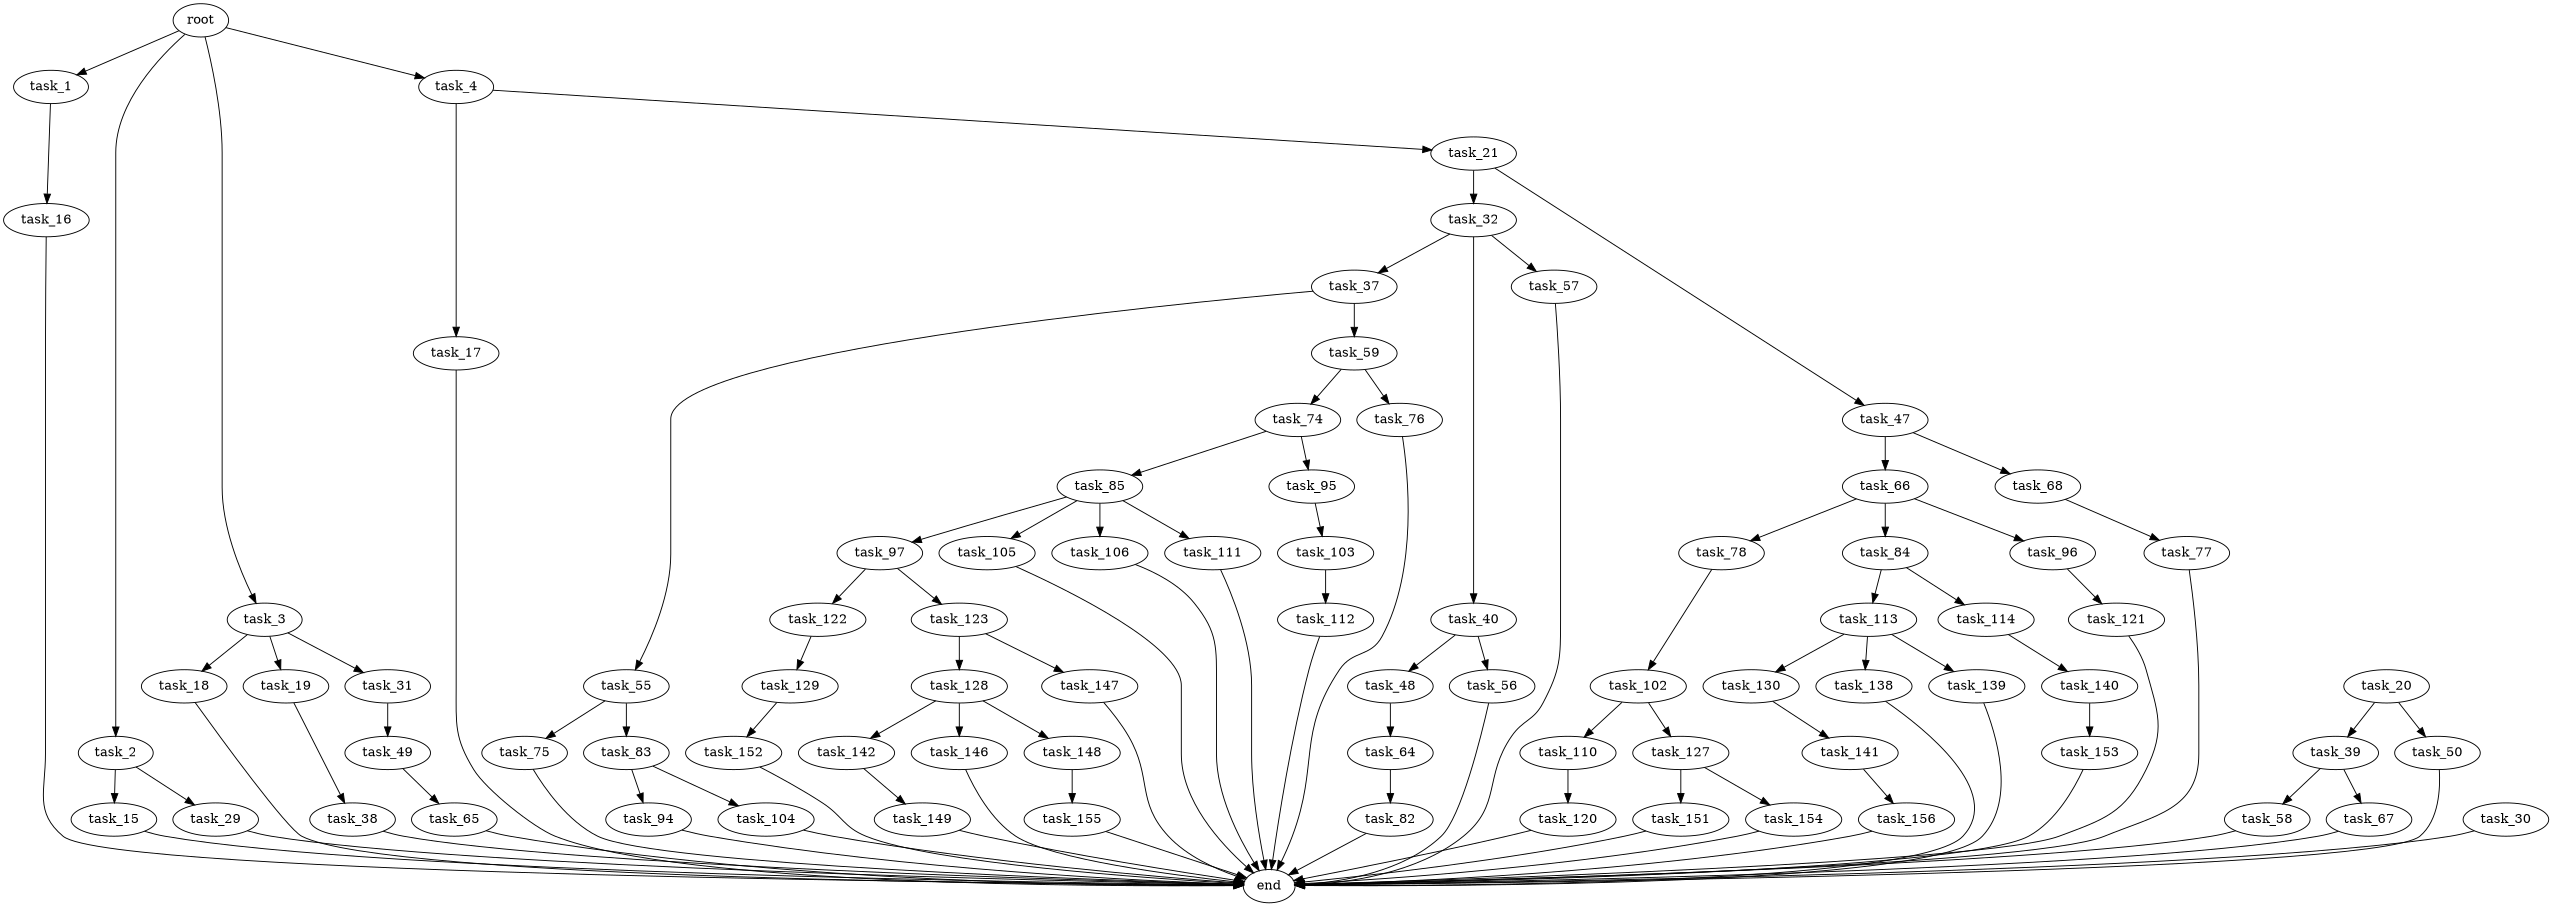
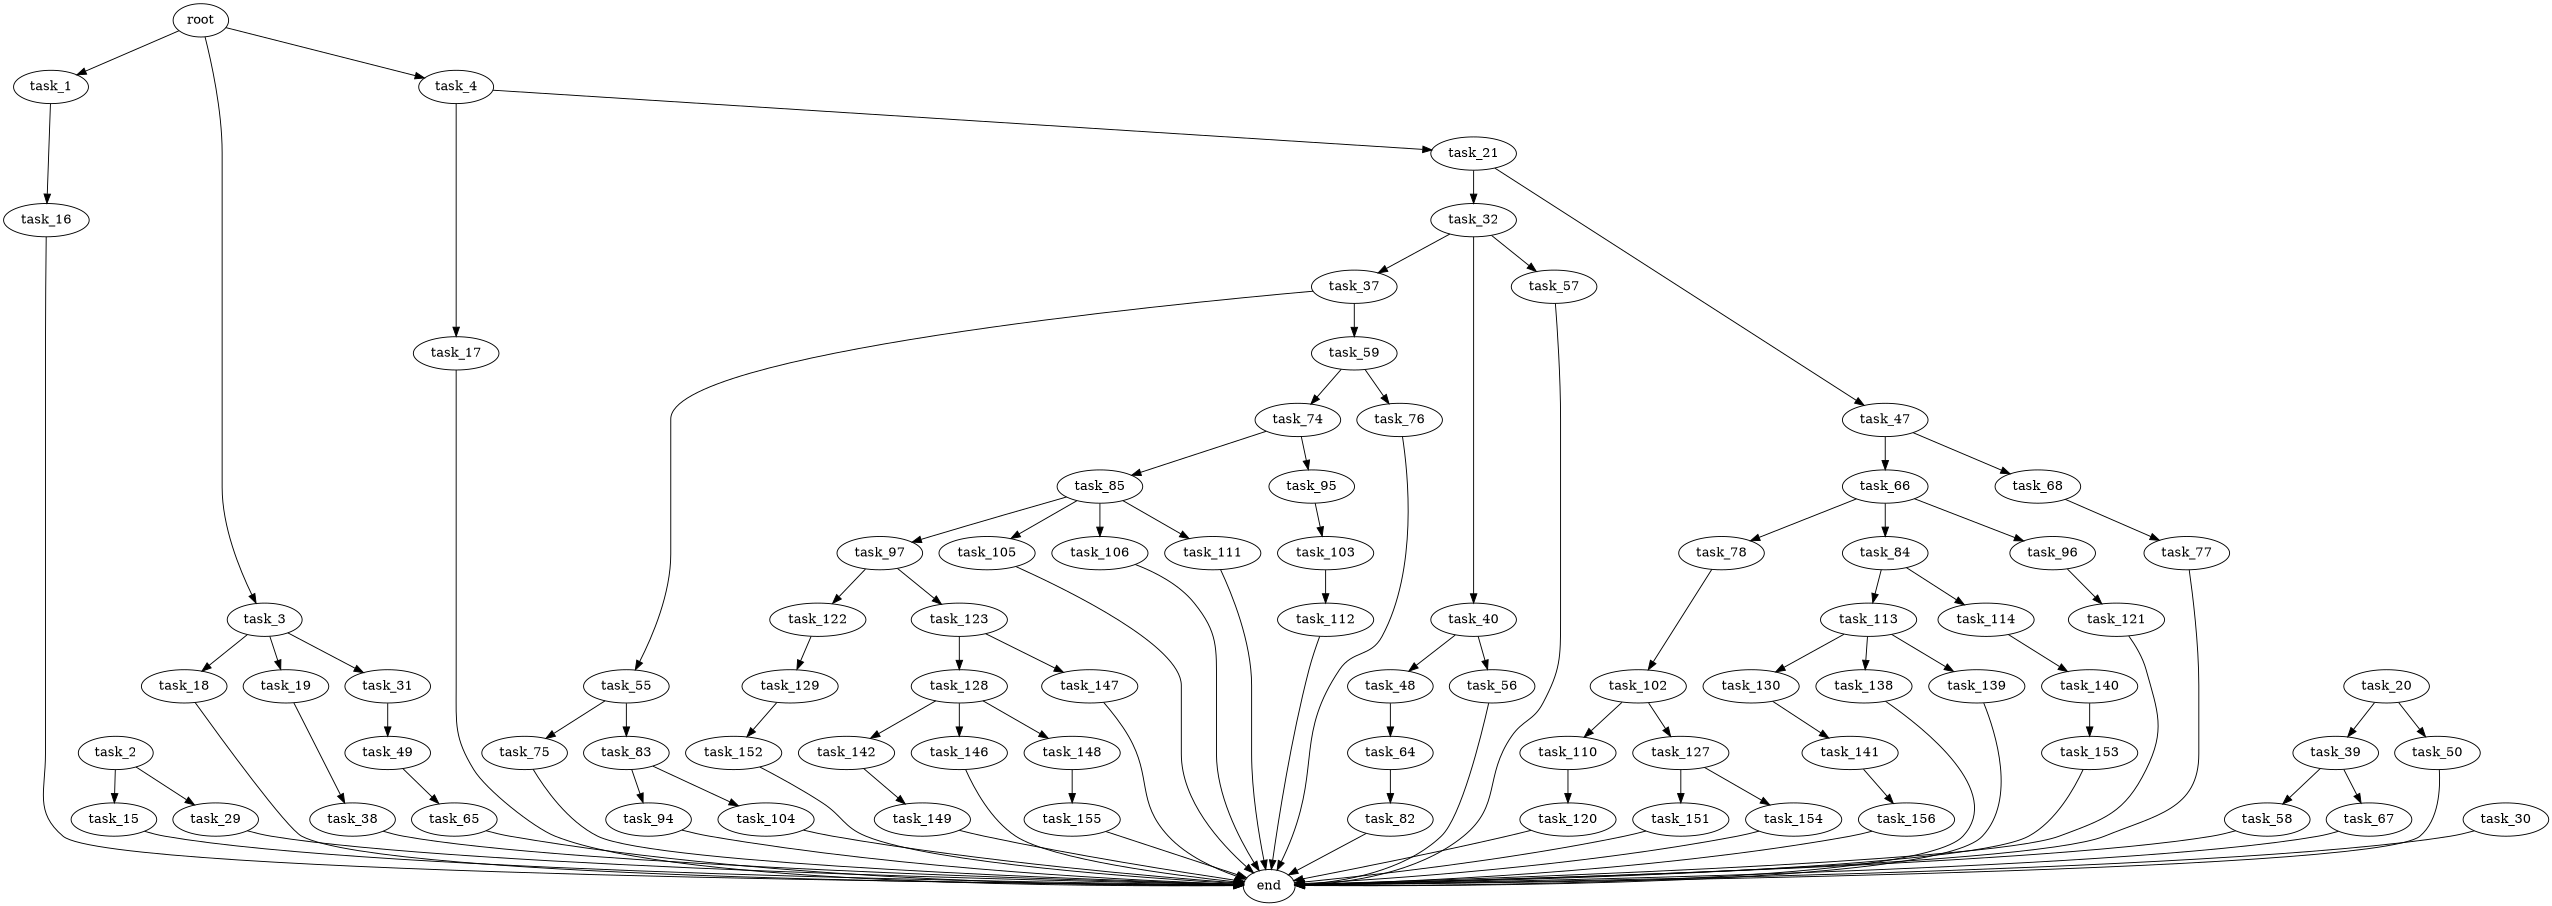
(116, 369) -> none
